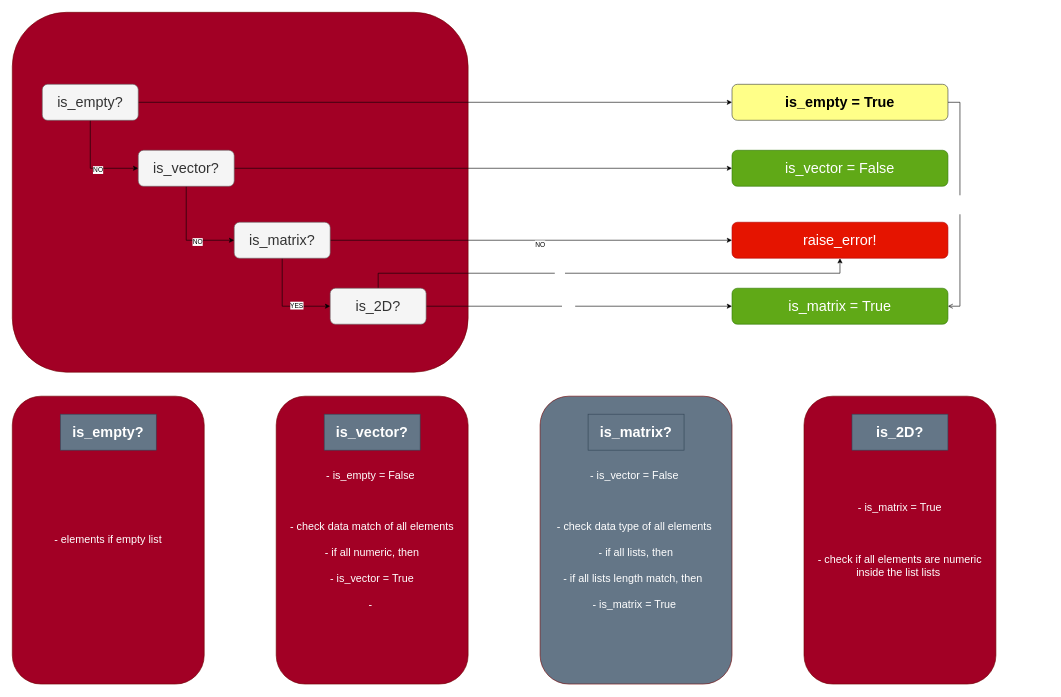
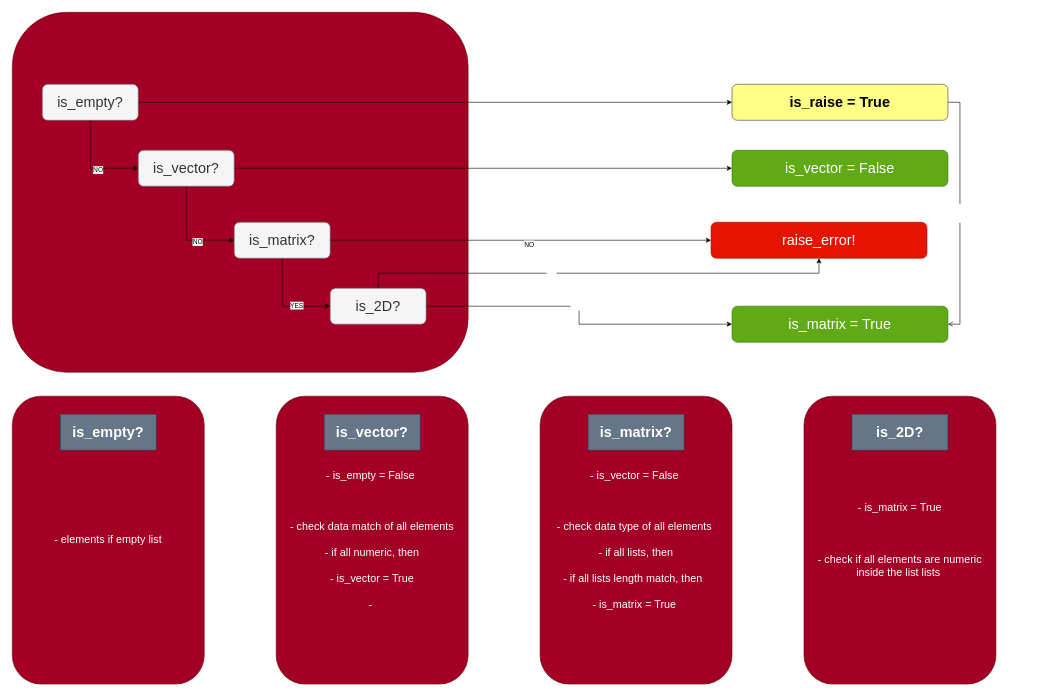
(840, 102) -> (840, 102)
(840, 240) -> (819, 240)
(840, 306) -> (840, 324)
(636, 540) -> (636, 540)
